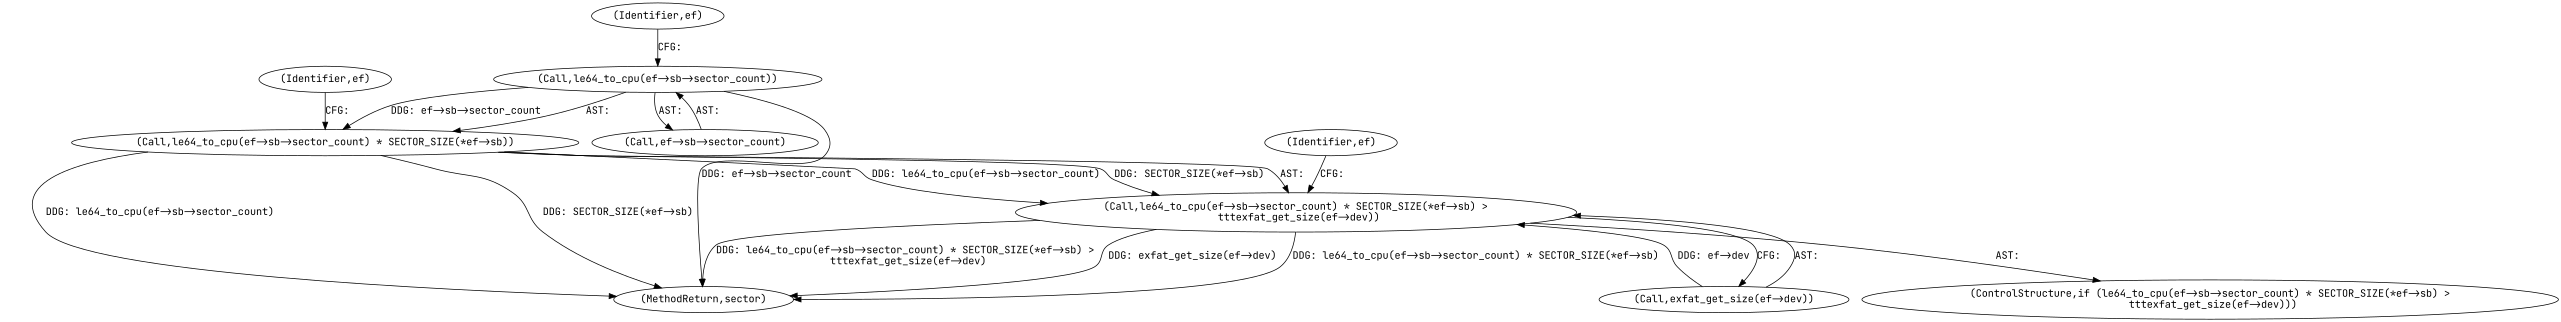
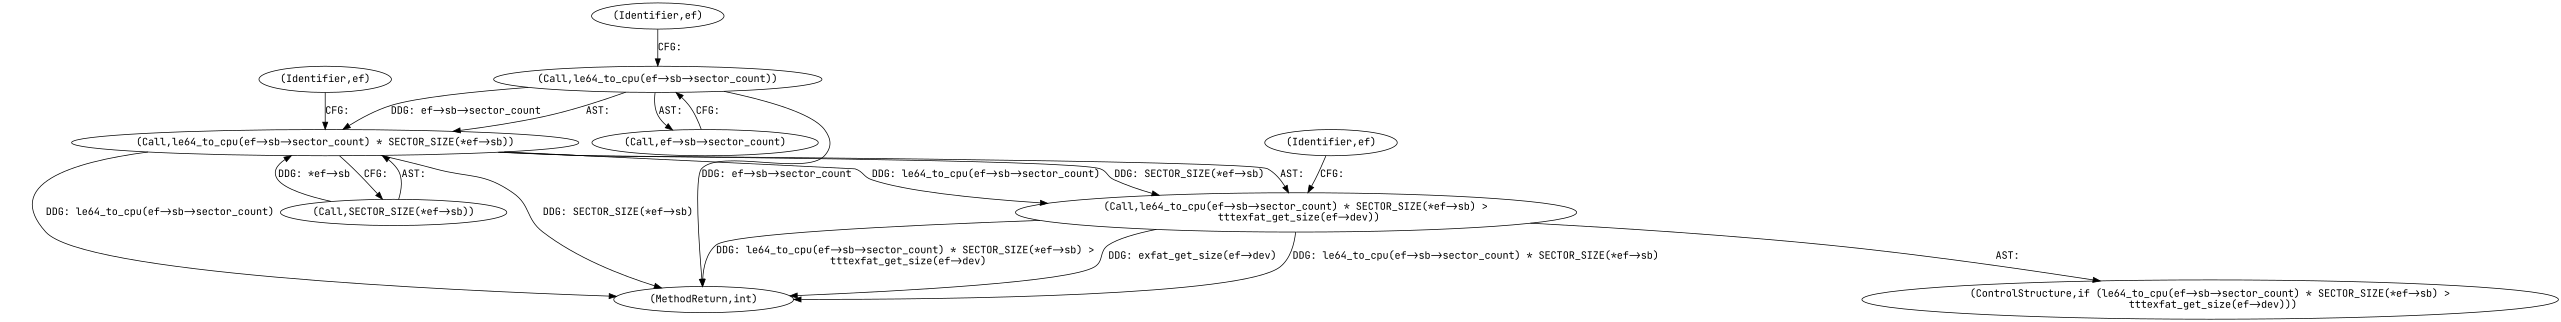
(711, 111) -> (711, 111)
none -> (394, 212)
(704, 300) -> (704, 300)
(1724, 300) -> none
